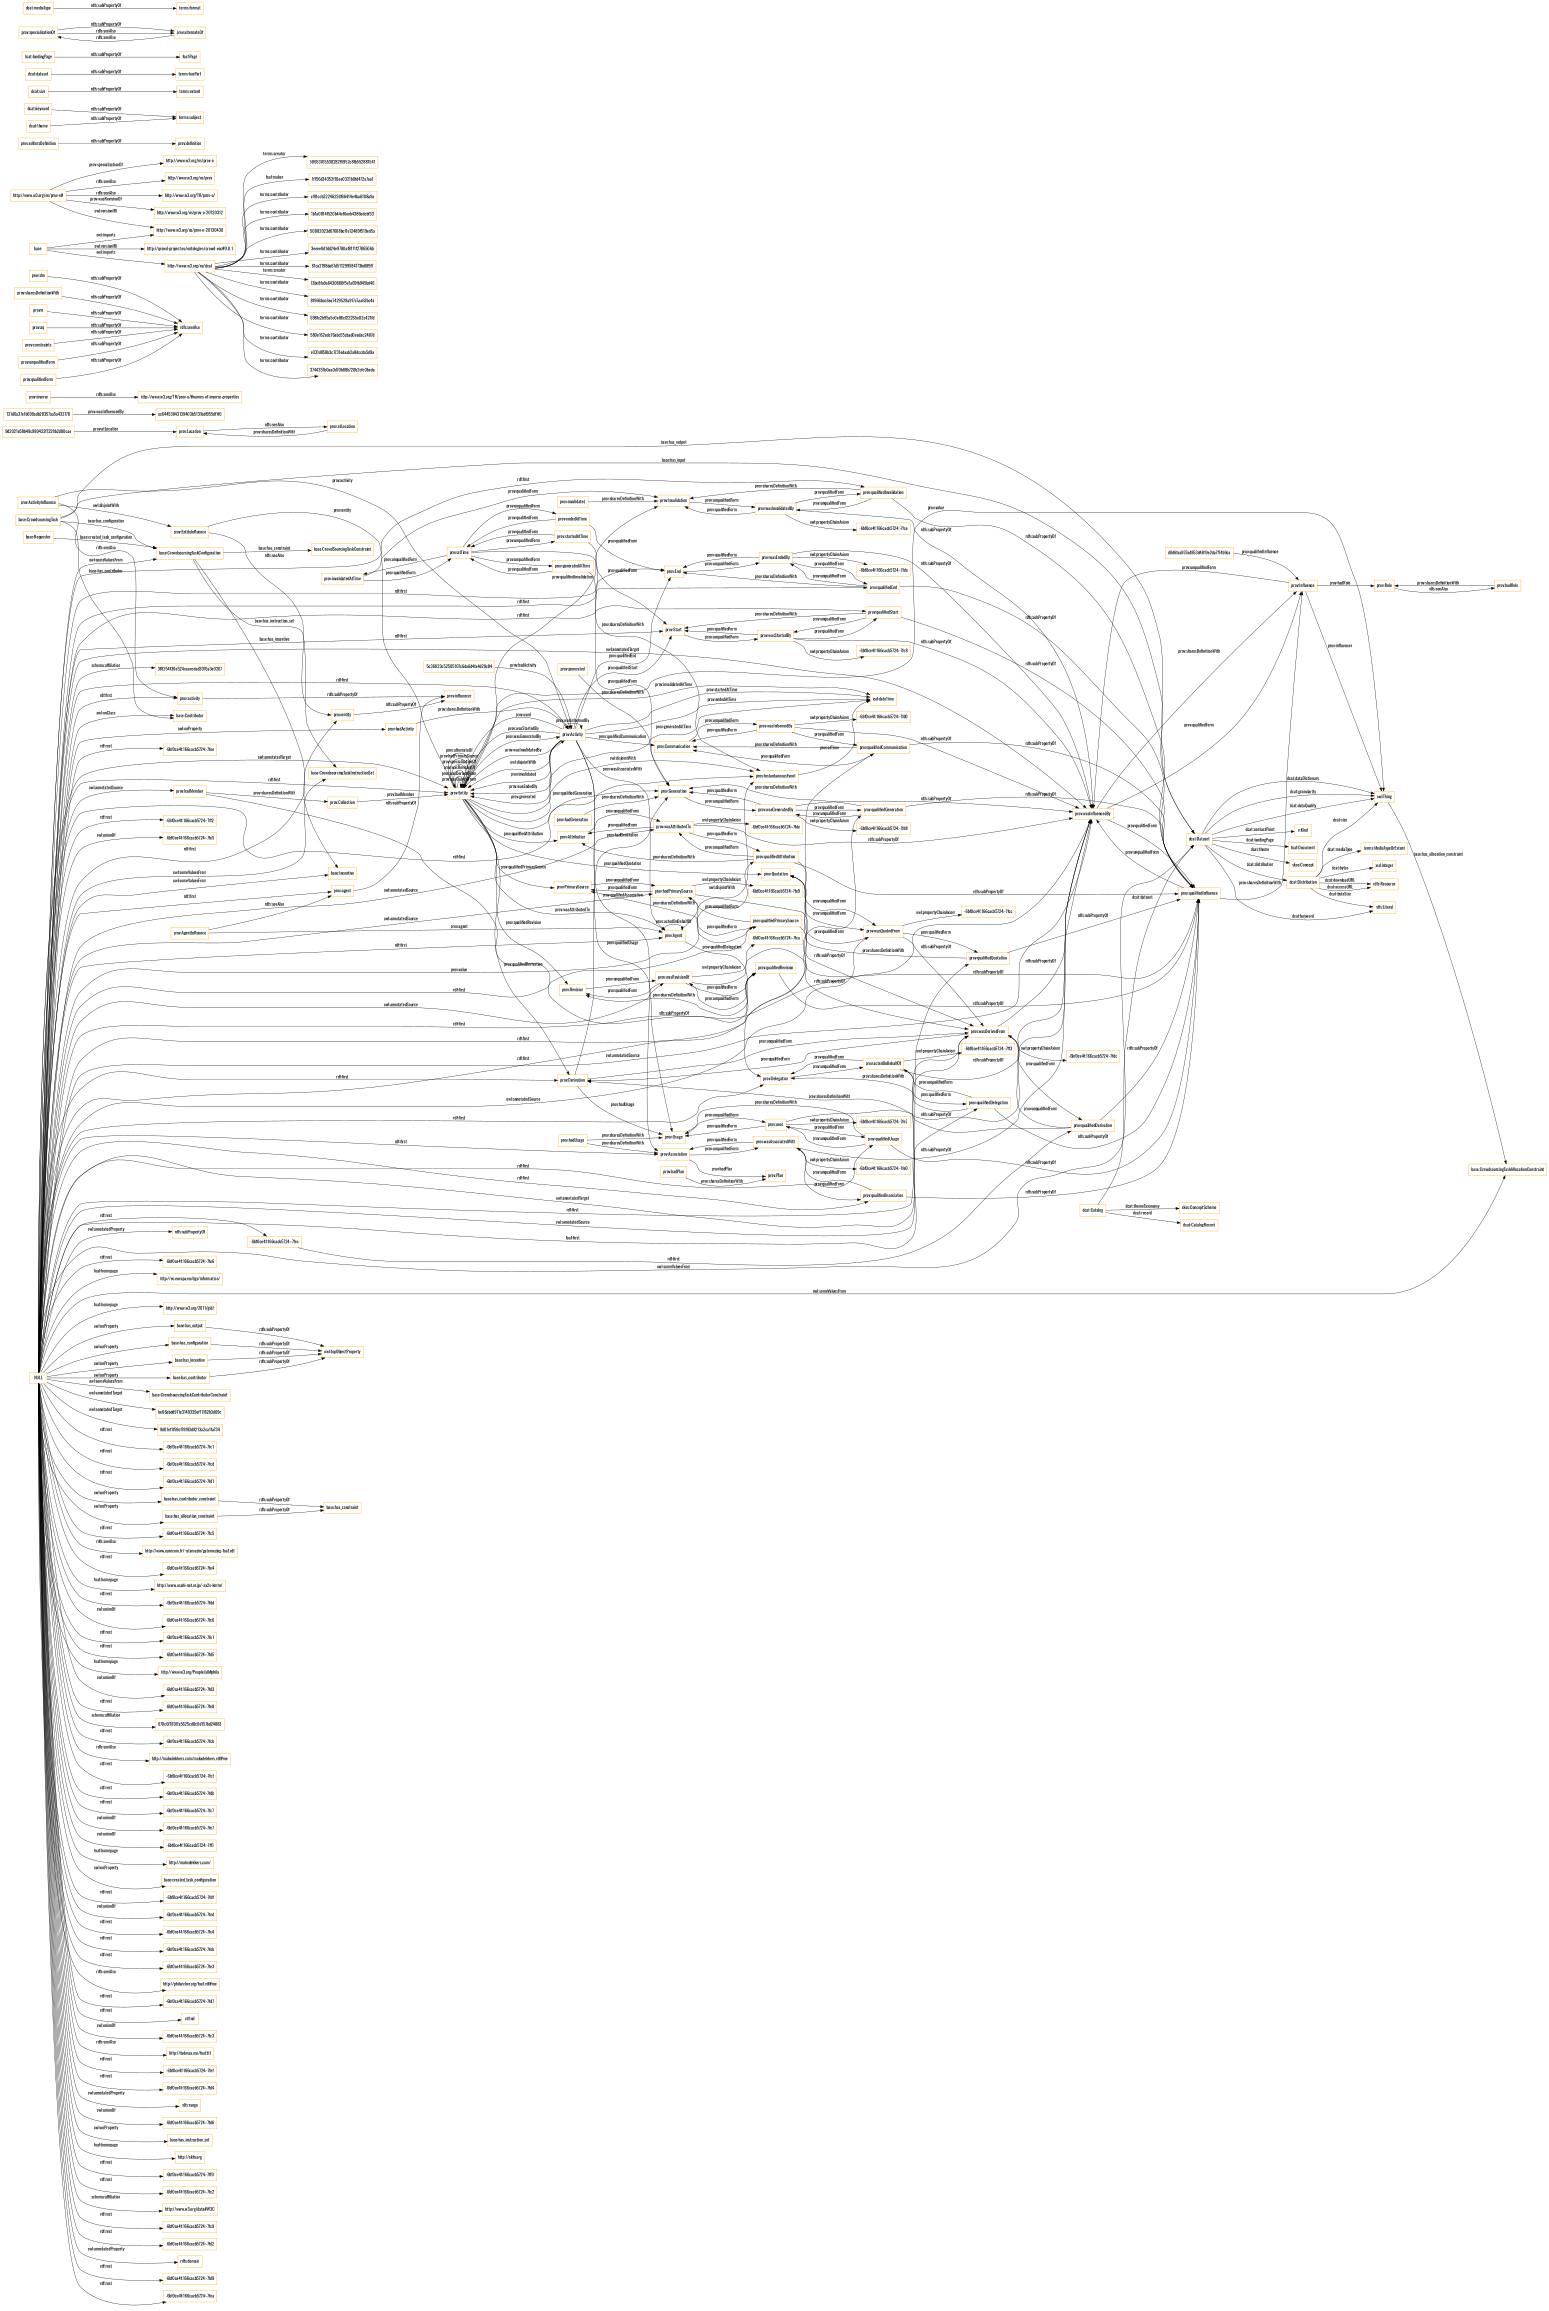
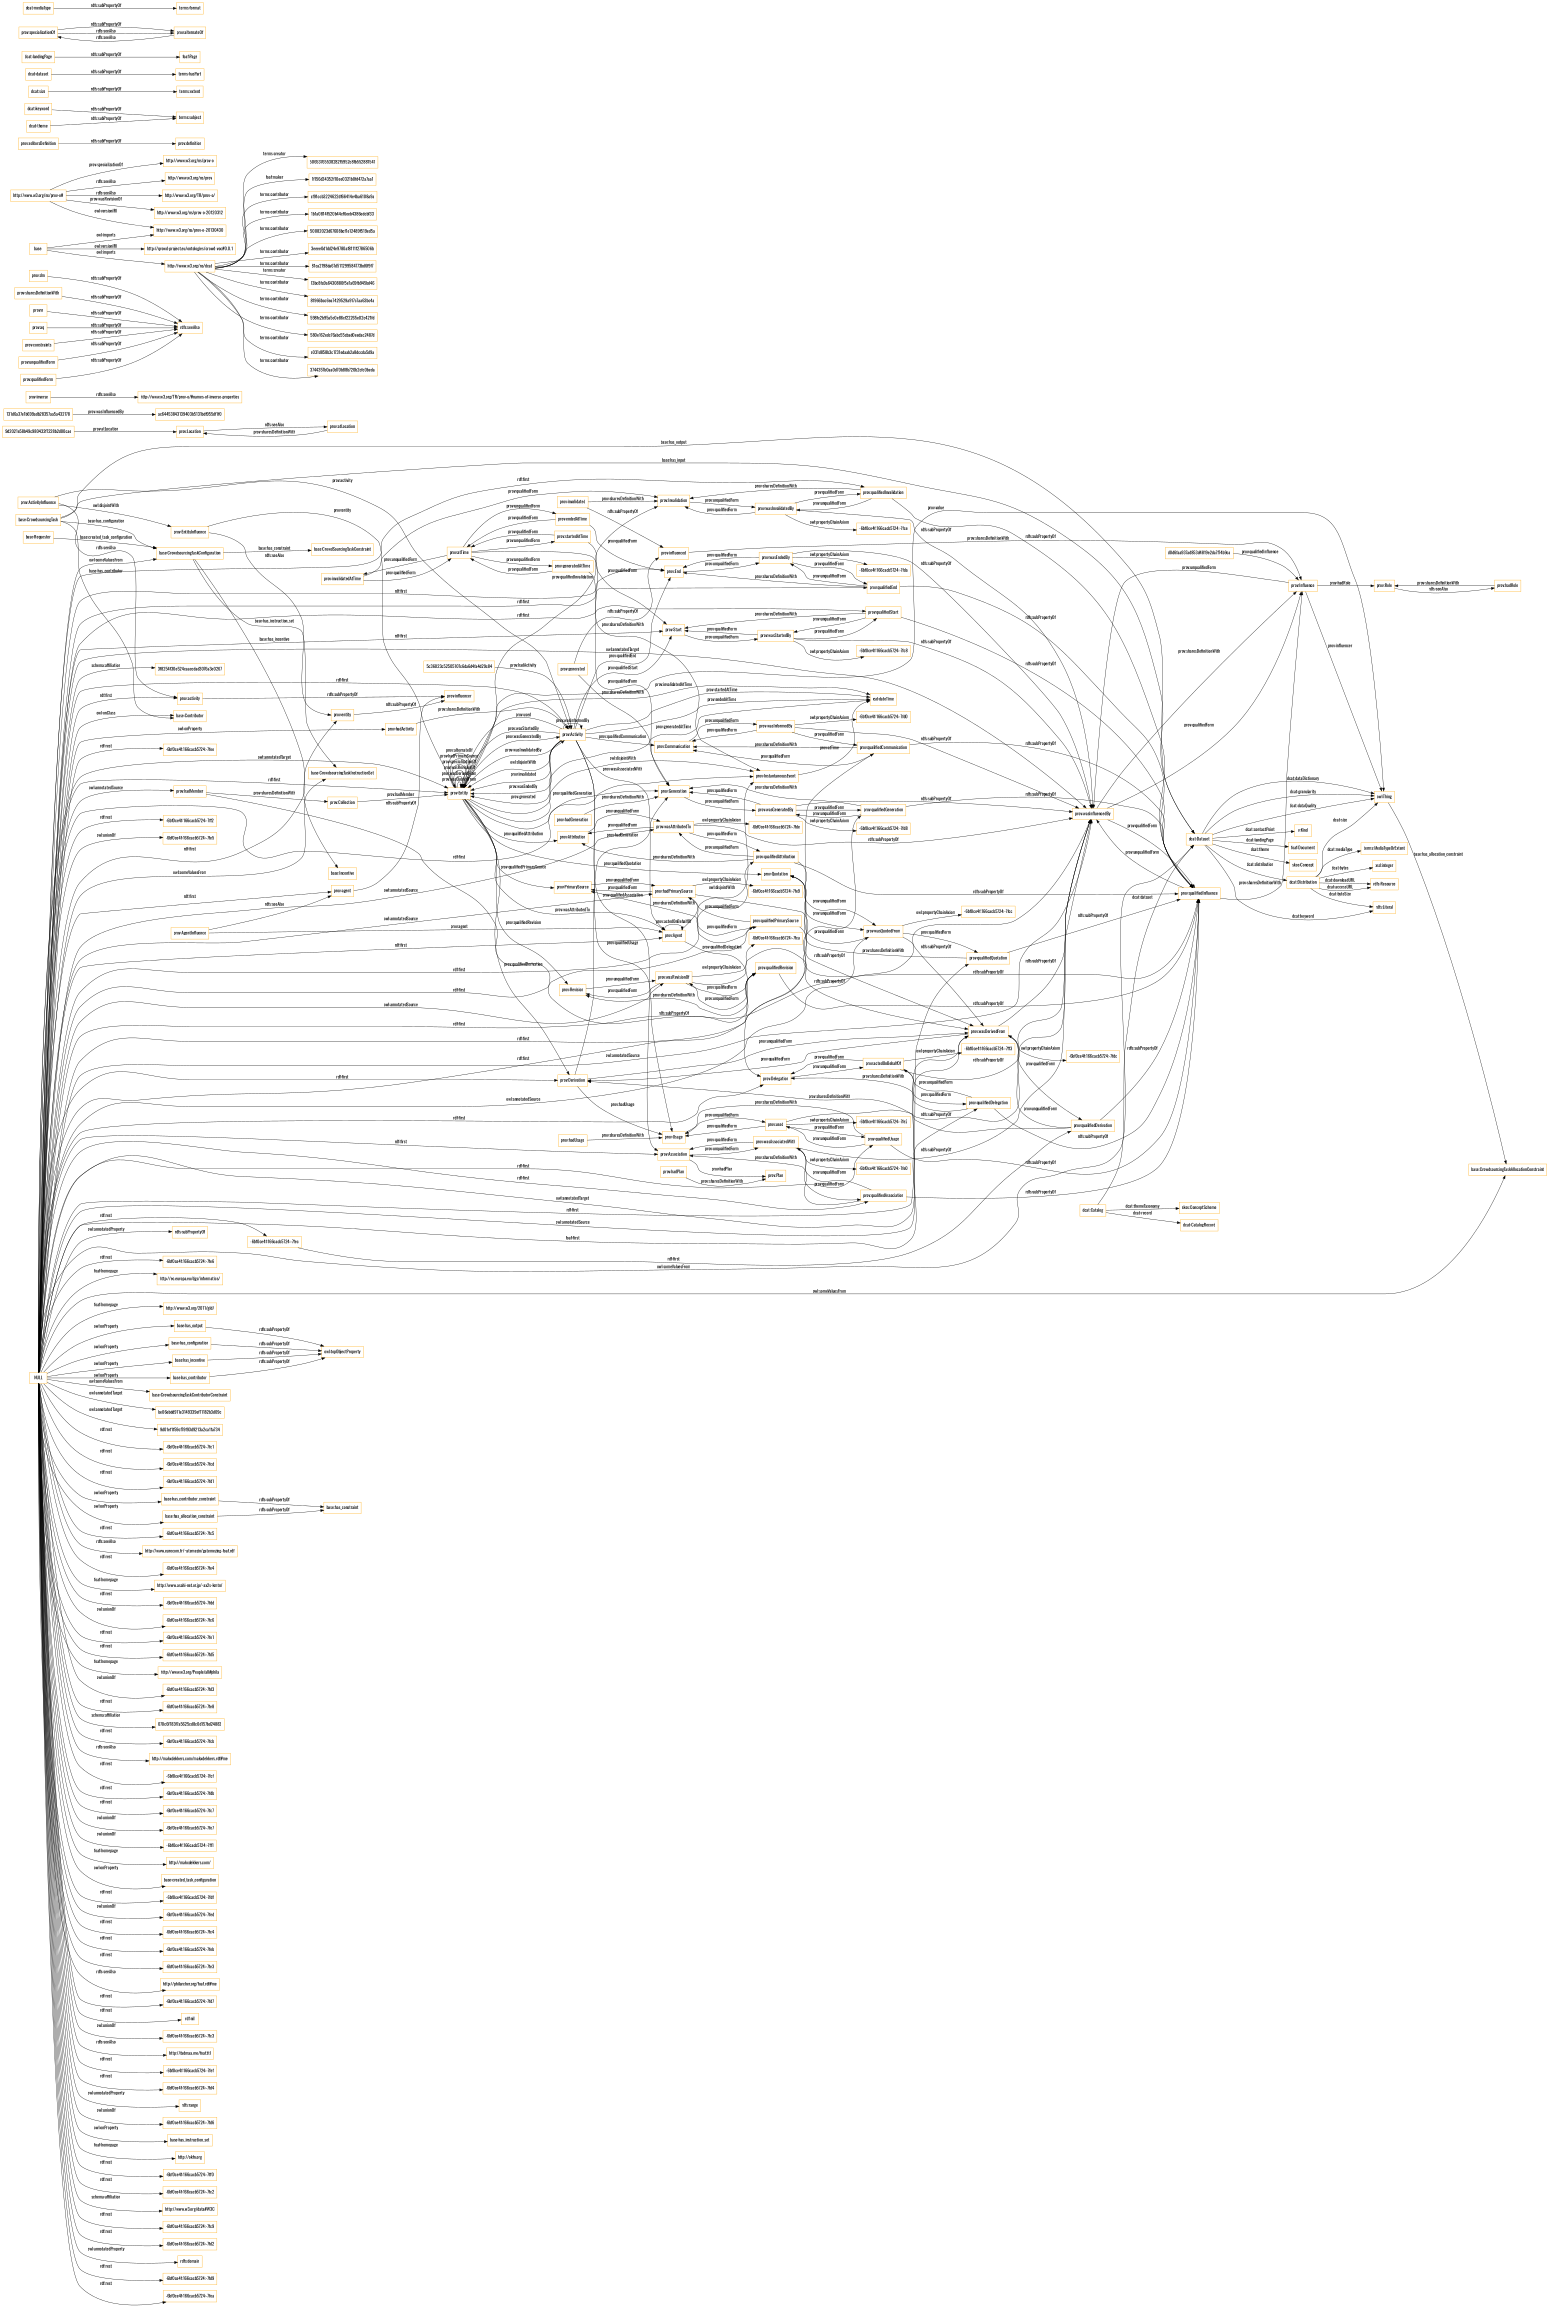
none -> (674, 553)
(73, 925) -> none
(459, 970) -> (459, 970)
(621, 1149) -> (793, 1165)
